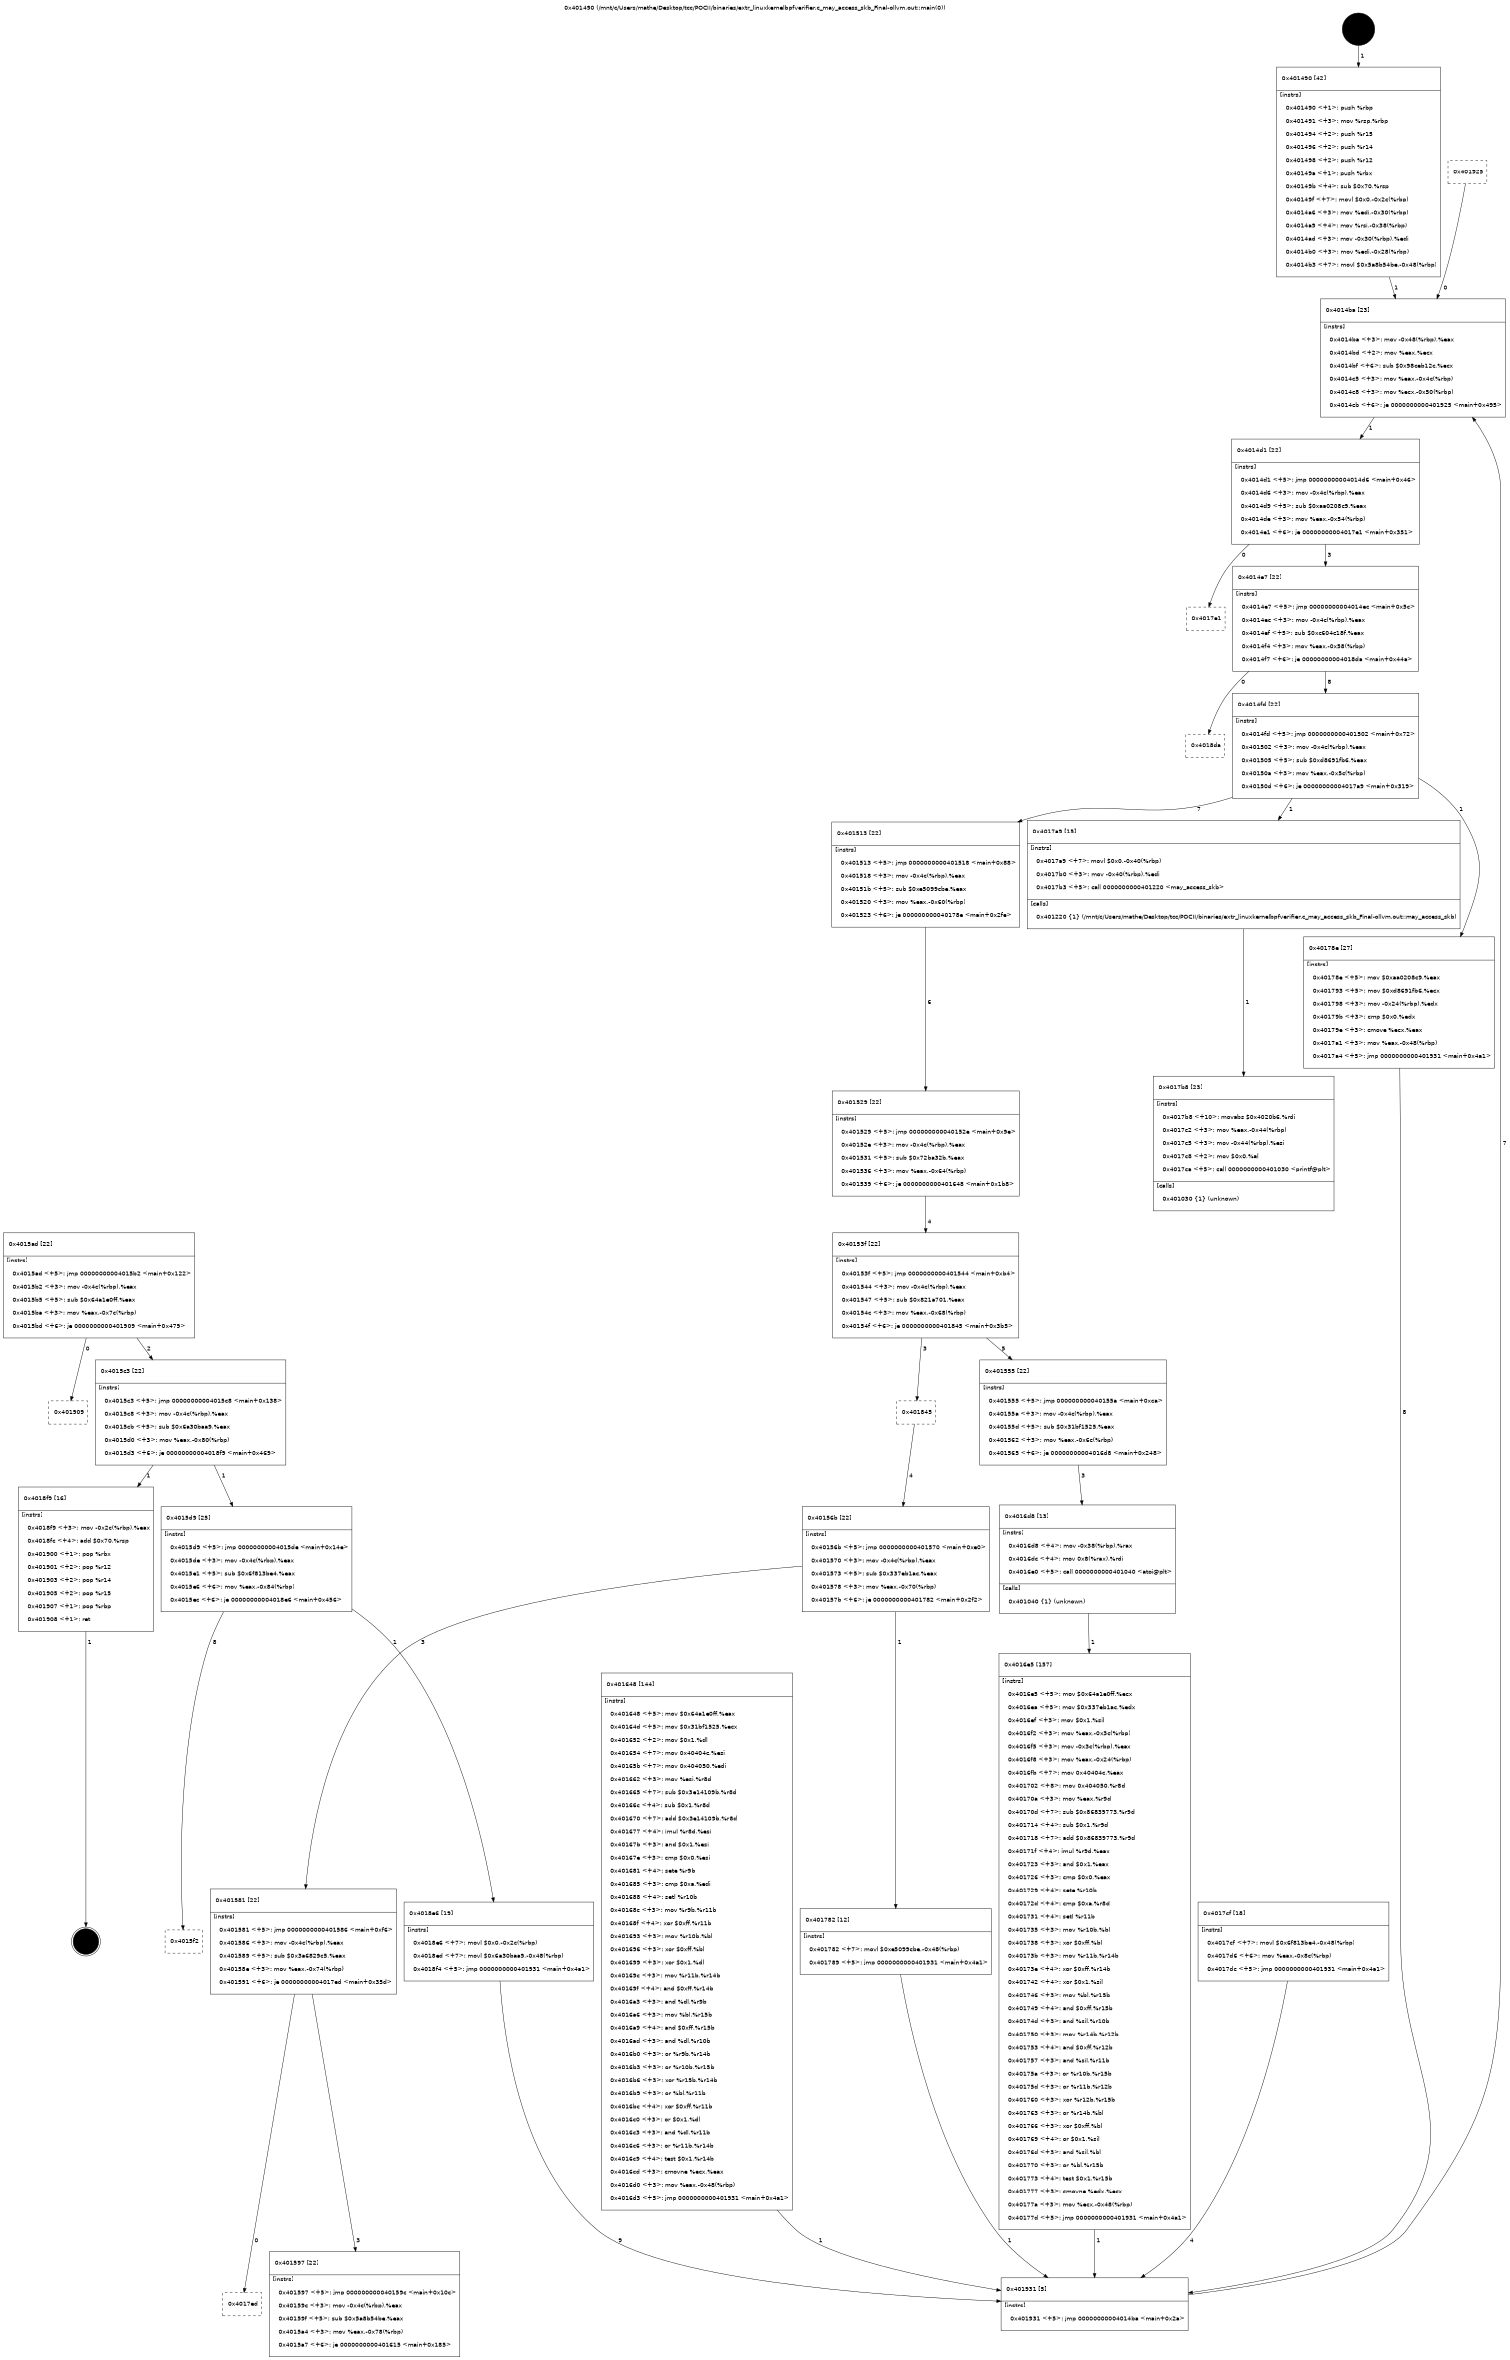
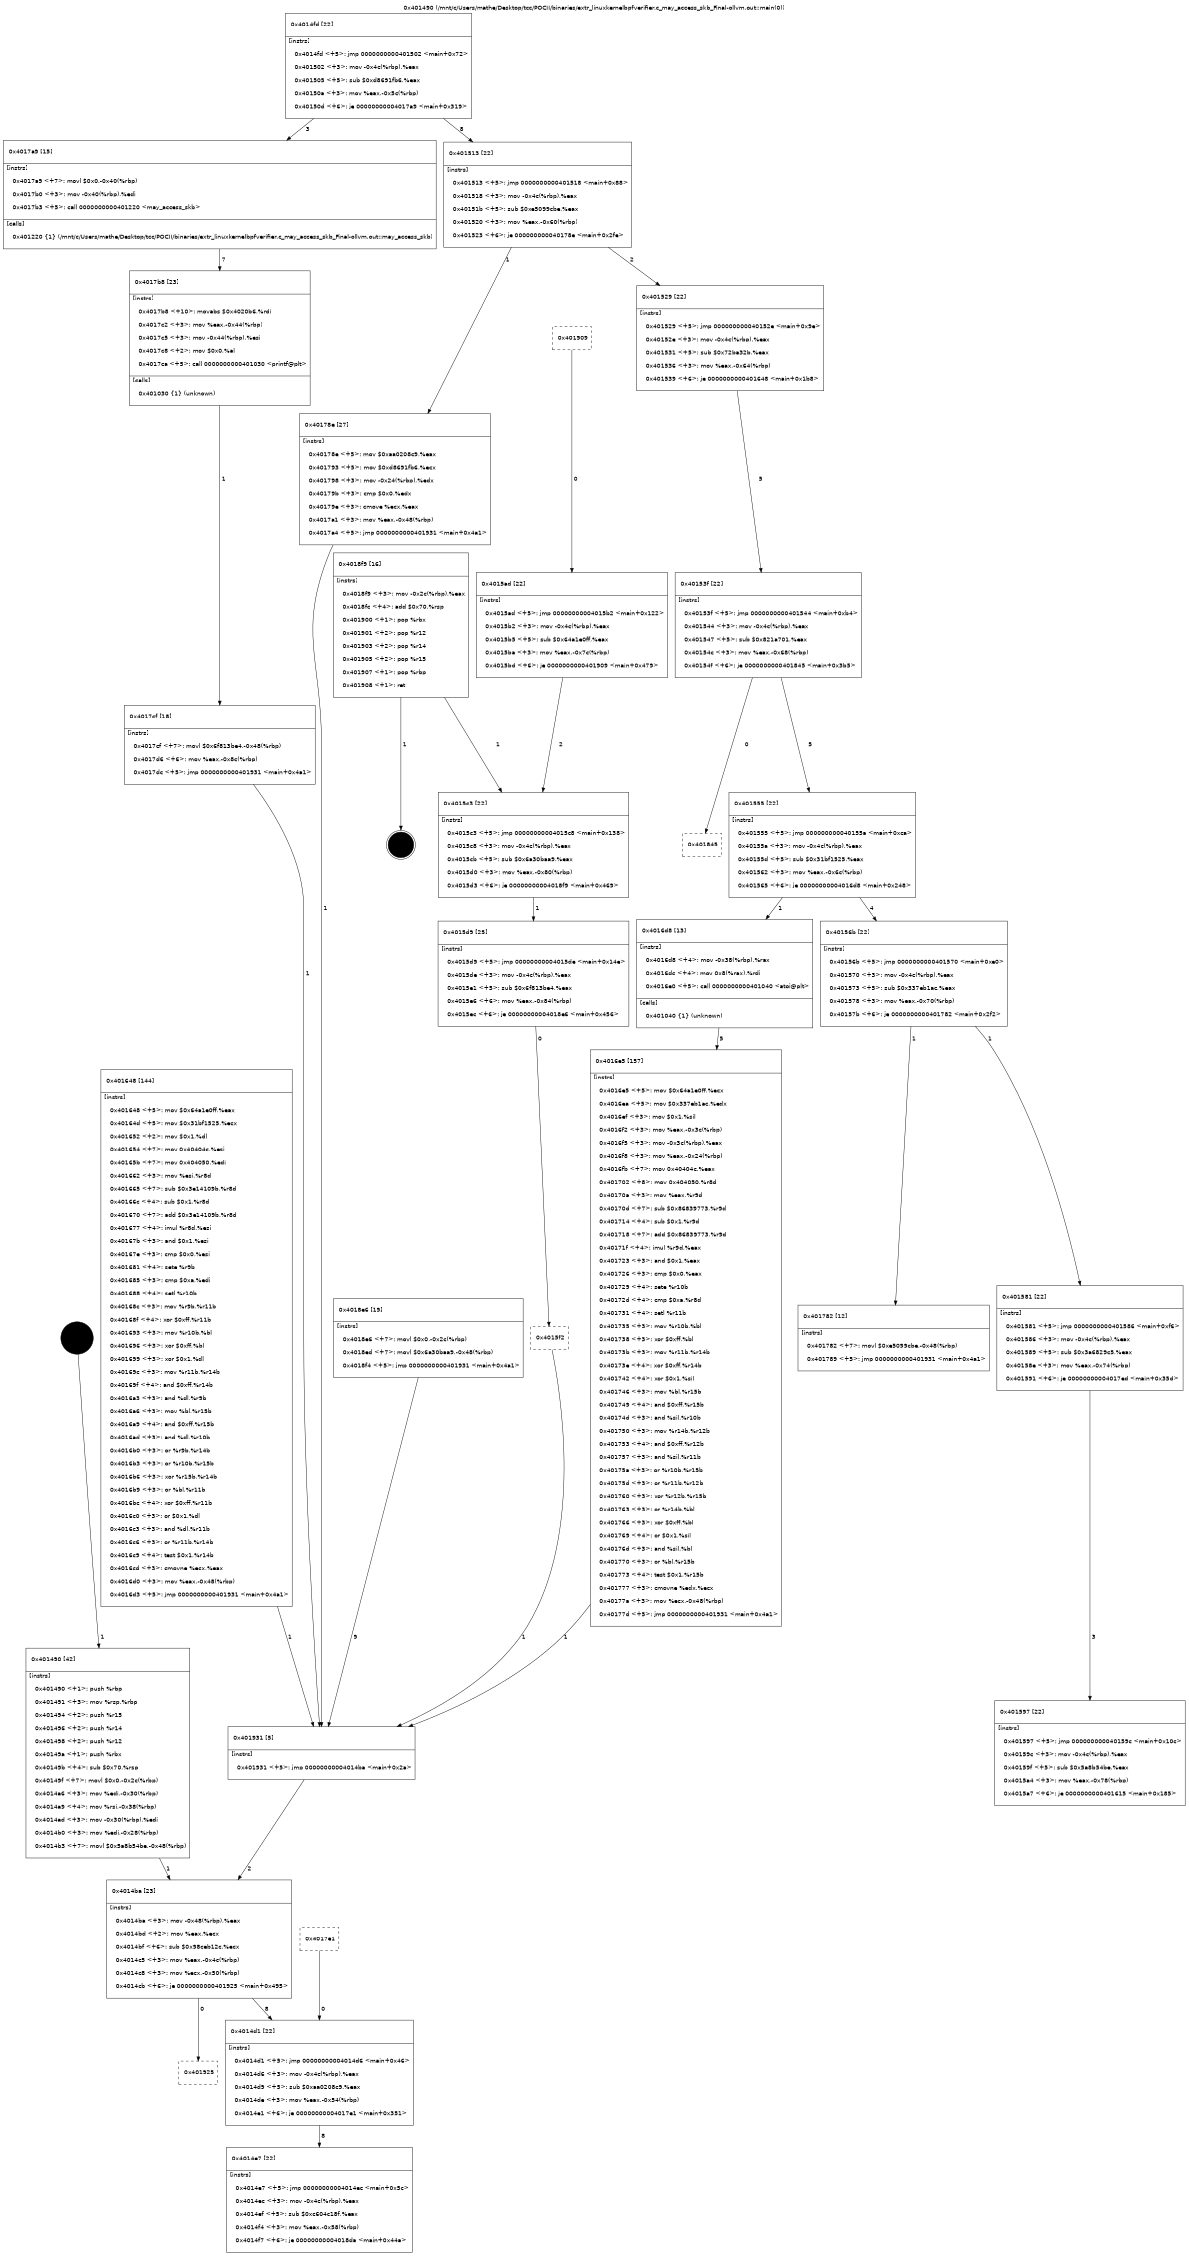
(1454, 240) -> (199, 2027)
(1370, 428) -> (266, 2009)
none -> (220, 553)
(1329, 555) -> (322, 2136)
(1225, 571) -> (319, 1983)
(1326, 680) -> none
(1205, 746) -> none
(1198, 809) -> (461, 129)
(1290, 809) -> (307, 129)
(1476, 846) -> (471, 328)
(929, 1003) -> (631, 260)
(1247, 1003) -> (223, 260)
(1504, 1144) -> (248, 1869)
(929, 1222) -> (760, 479)
(924, 1349) -> (746, 745)
(79, 1367) -> (572, 459)
(1404, 1413) -> (324, 908)
(909, 1463) -> (867, 908)
(147, 1474) -> (472, 743)
(1082, 1476) -> (779, 908)
(214, 1642) -> (539, 1039)
(422, 1642) -> (989, 1039)
(1092, 1642) -> (721, 1039)
(449, 1739) -> none
(946, 2139) -> (550, 1571)
(1191, 2241) -> (307, 974)
(242, 2304) -> none
